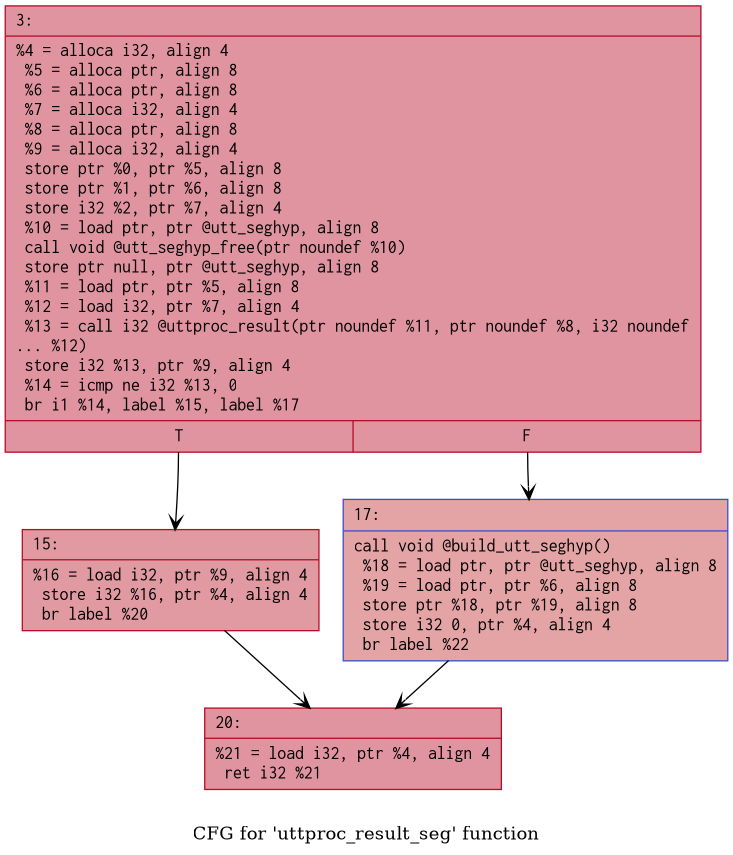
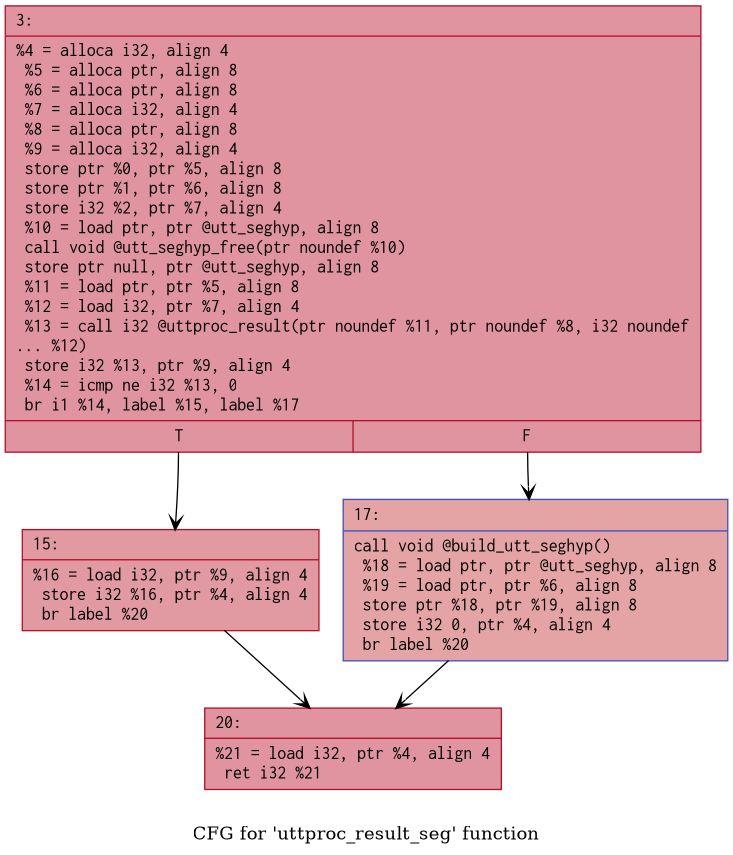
(411, 644) -> (411, 644)
